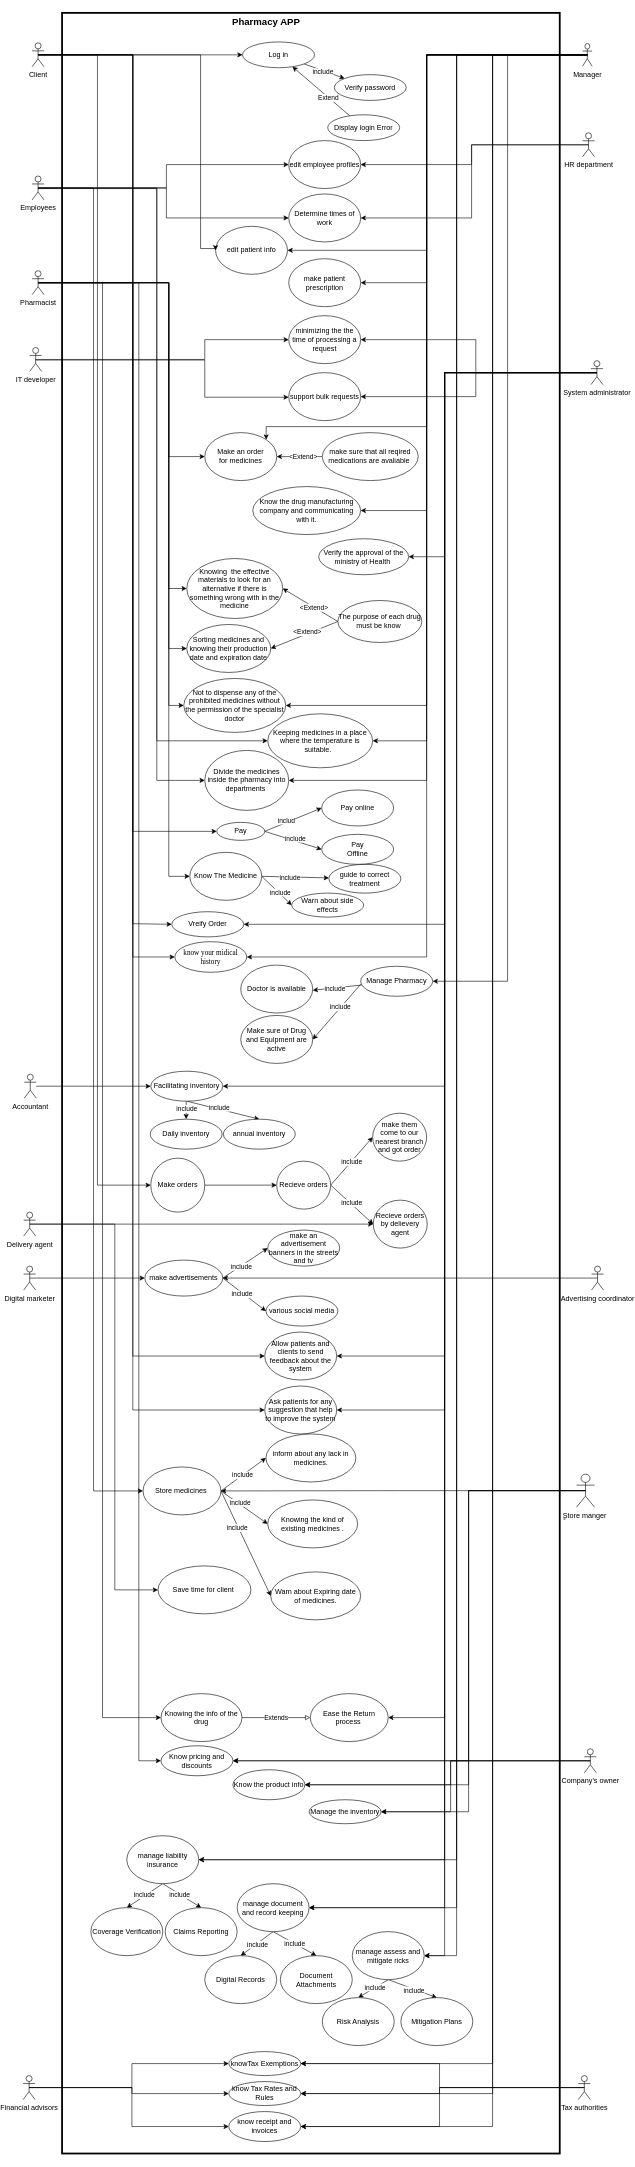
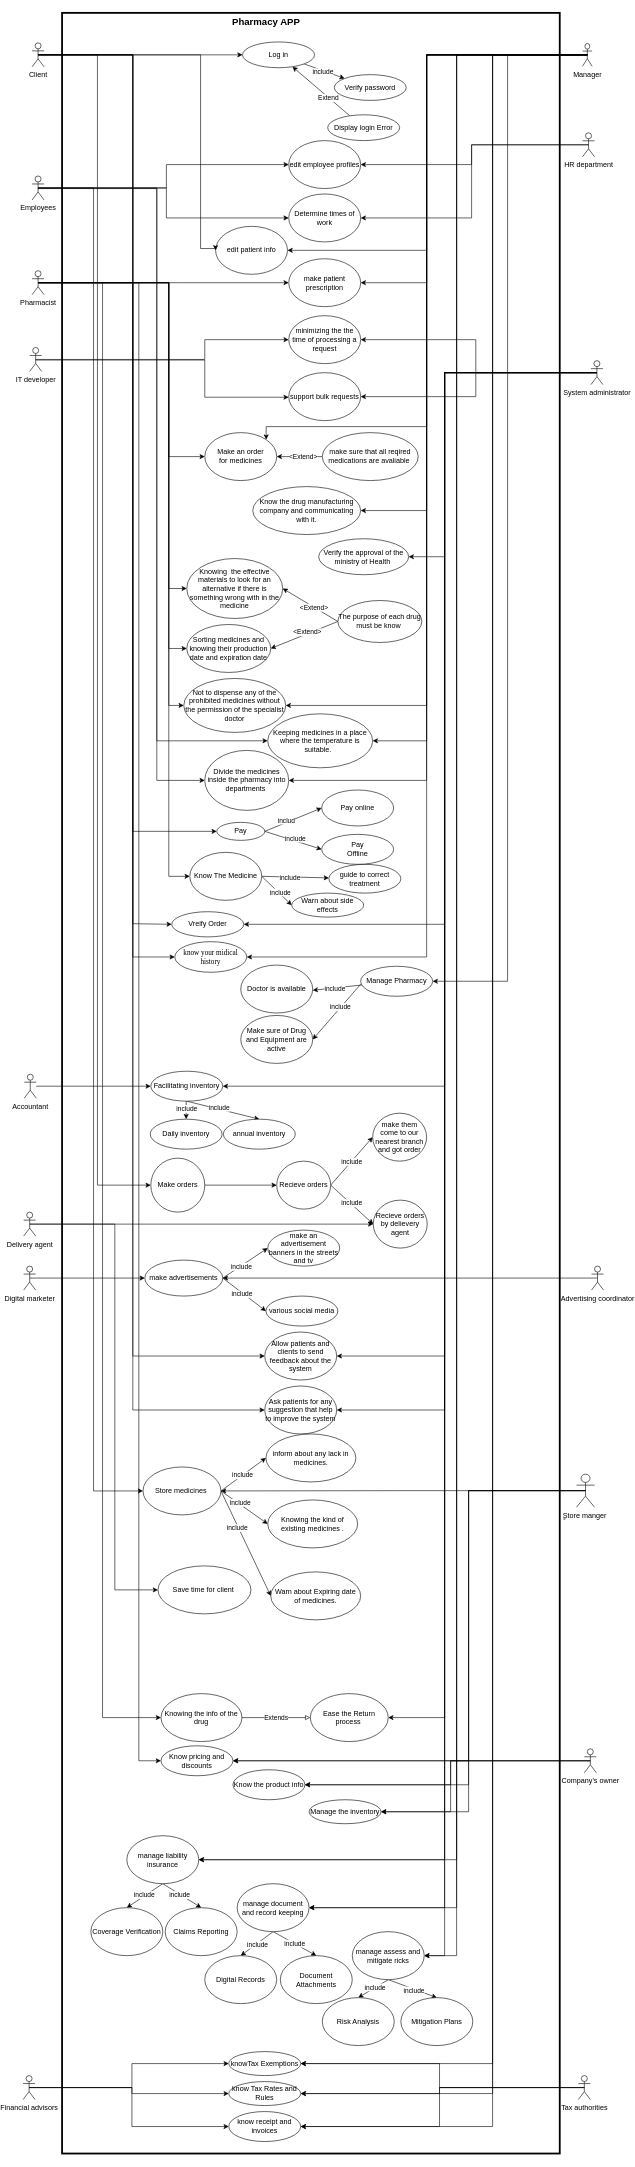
none -> (283, 282)
